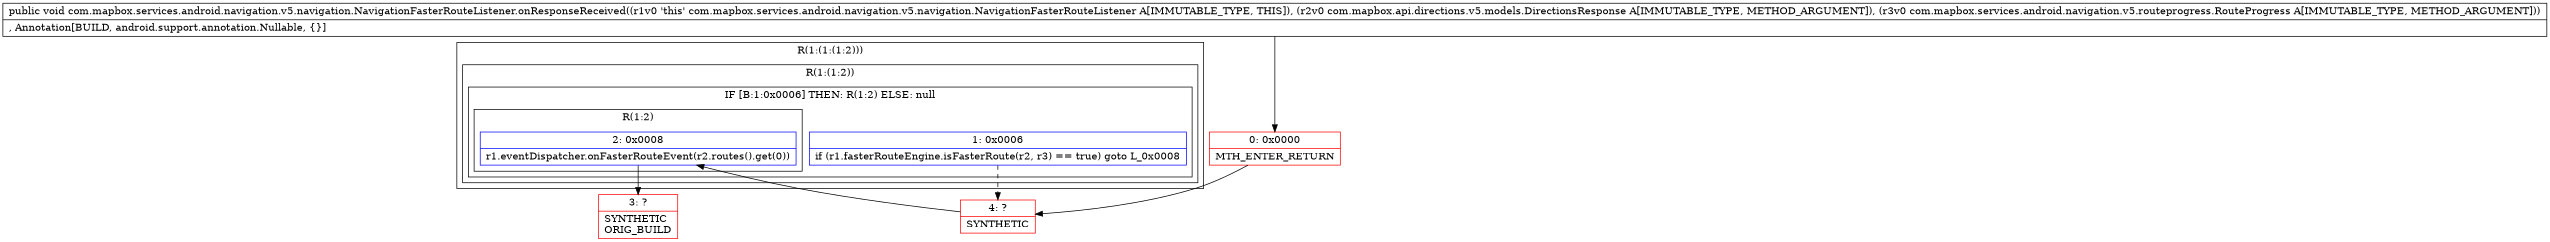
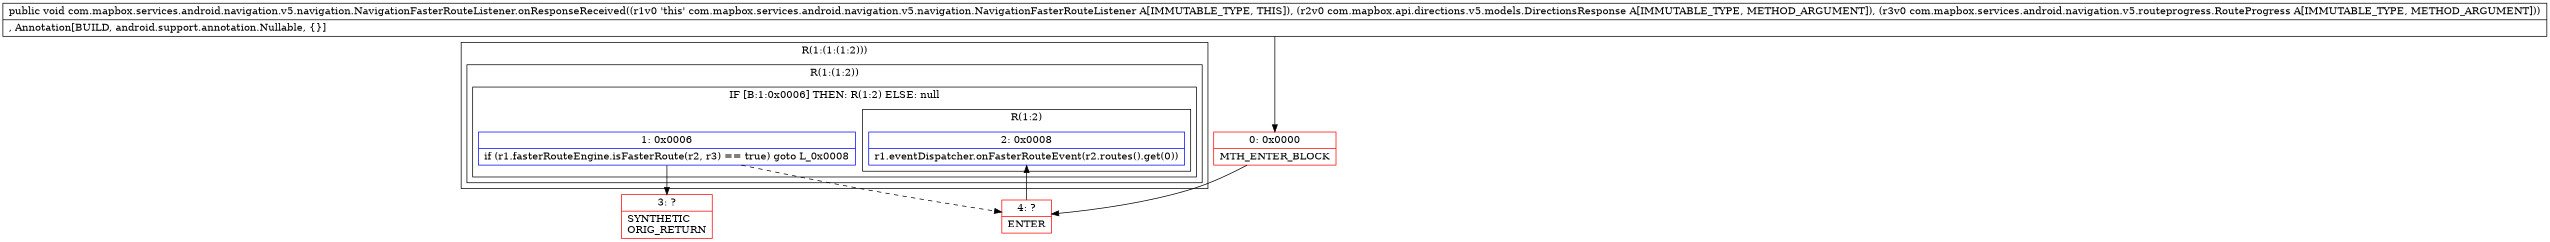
(1275, 156) -> (1275, 156)
(638, 176) -> (667, 173)
(998, 224) -> (1027, 224)
(638, 230) -> (667, 230)
